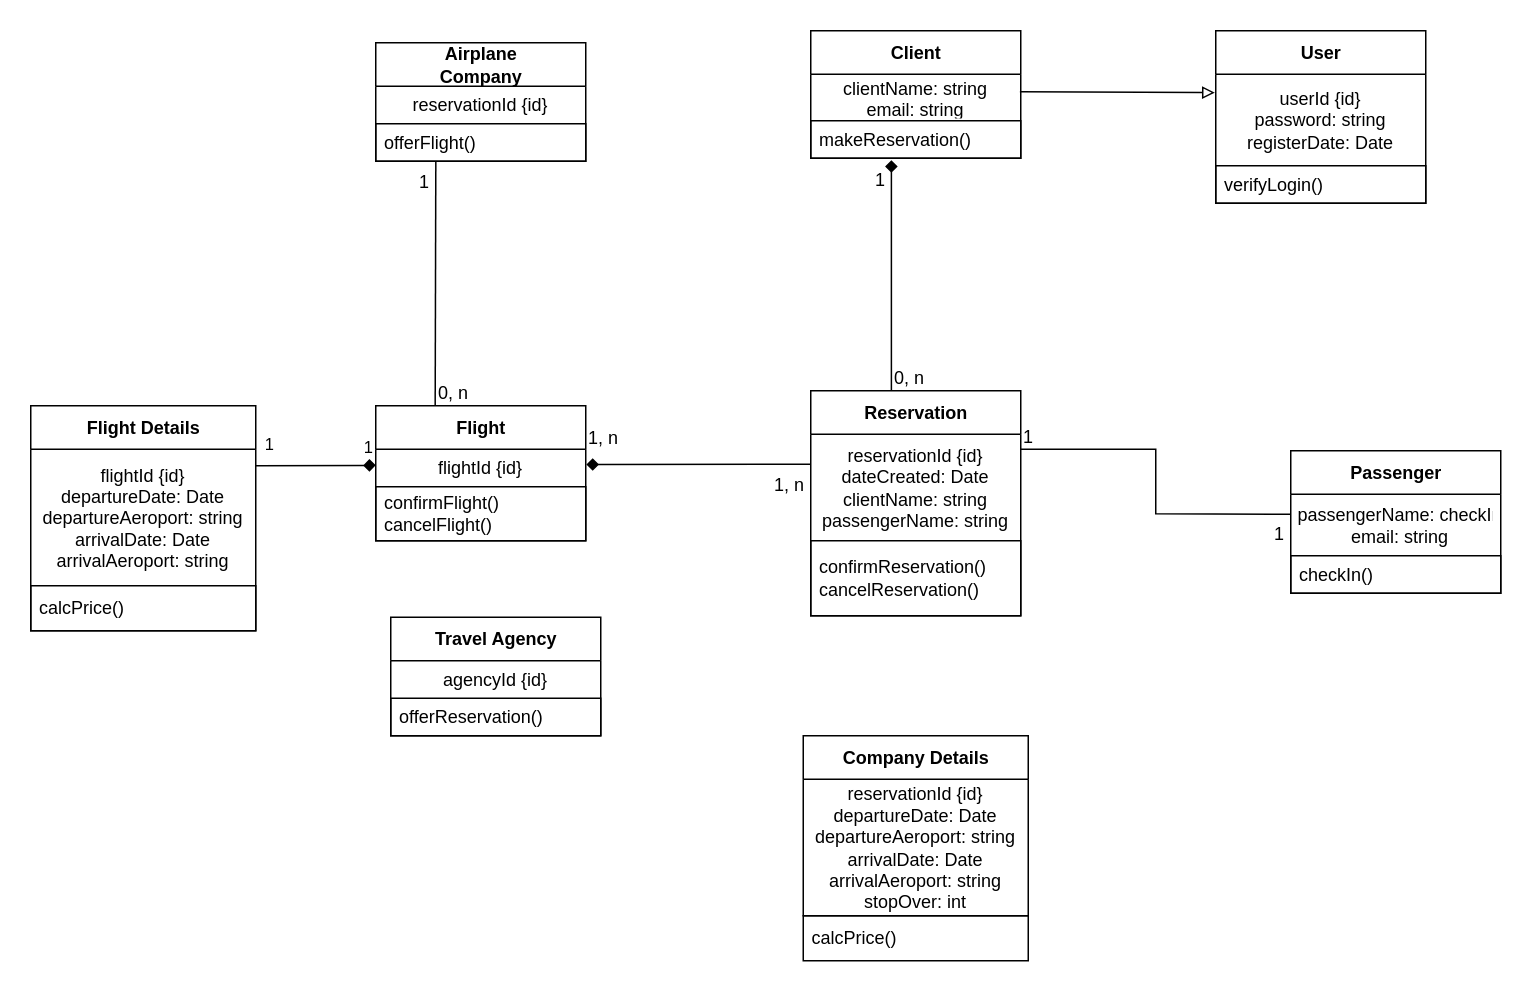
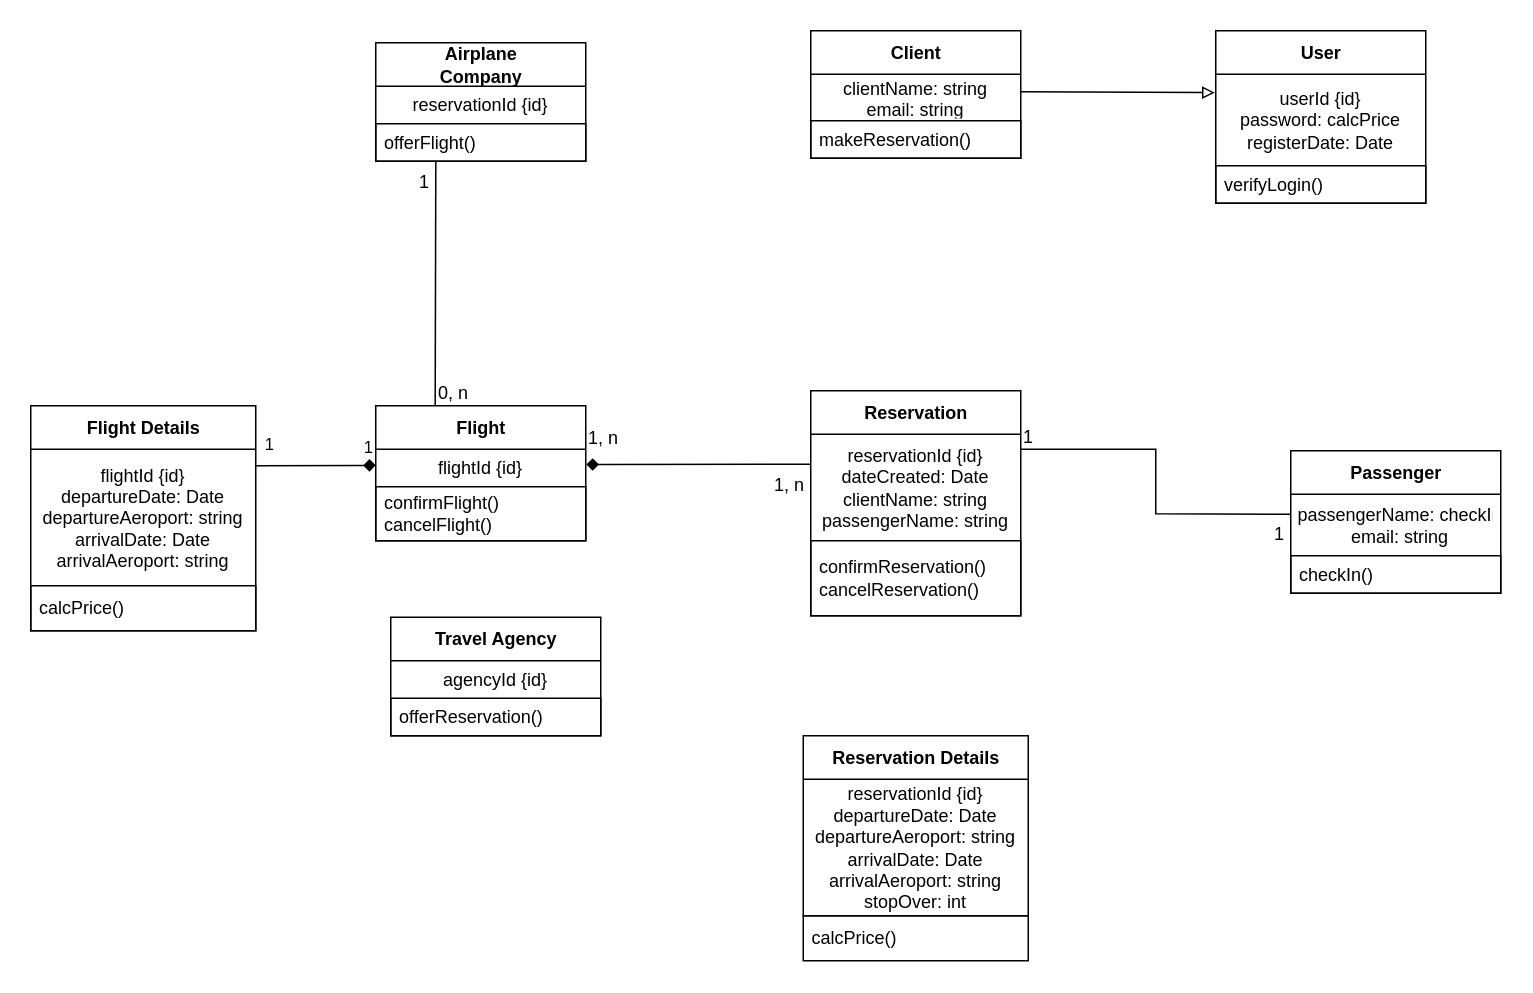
(1321, 121) -> (1321, 121)
(891, 282) -> none
(917, 758) -> (917, 758)
